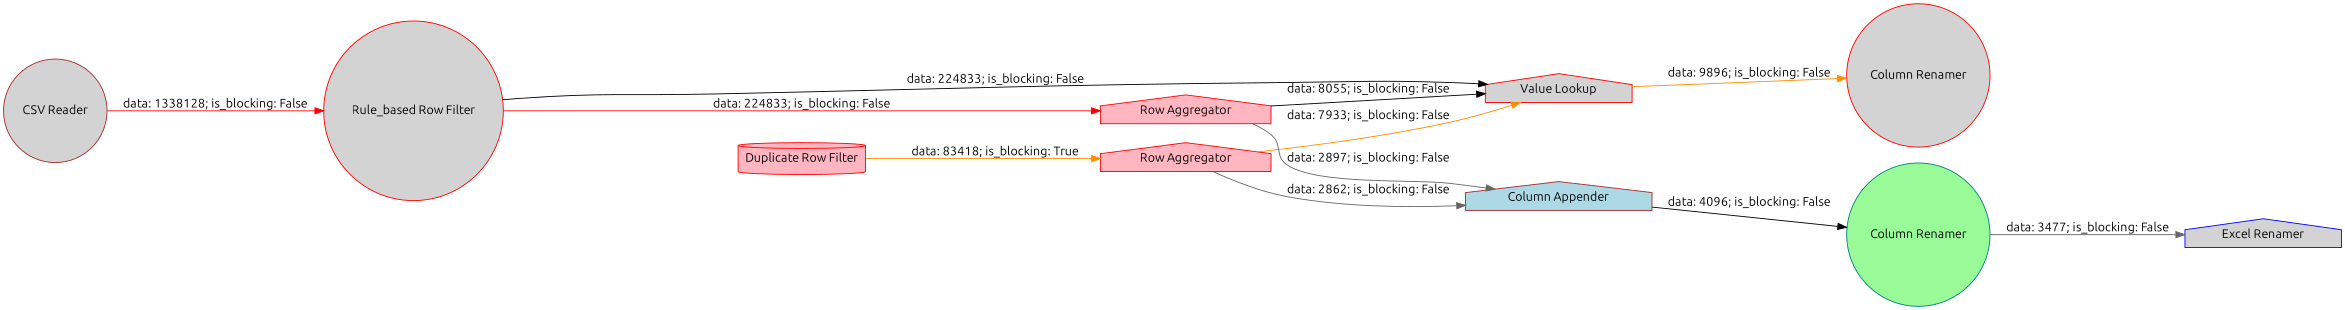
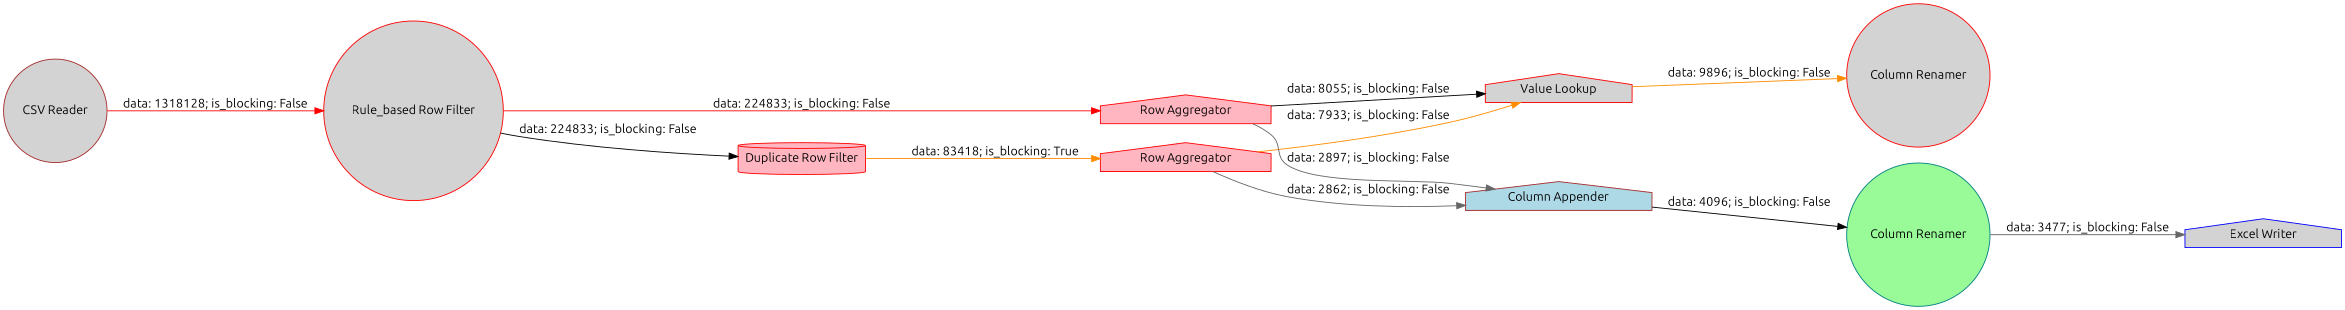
(991, 87) -> (614, 148)
(215, 104) -> (215, 104)
(2263, 235) -> (2263, 235)
